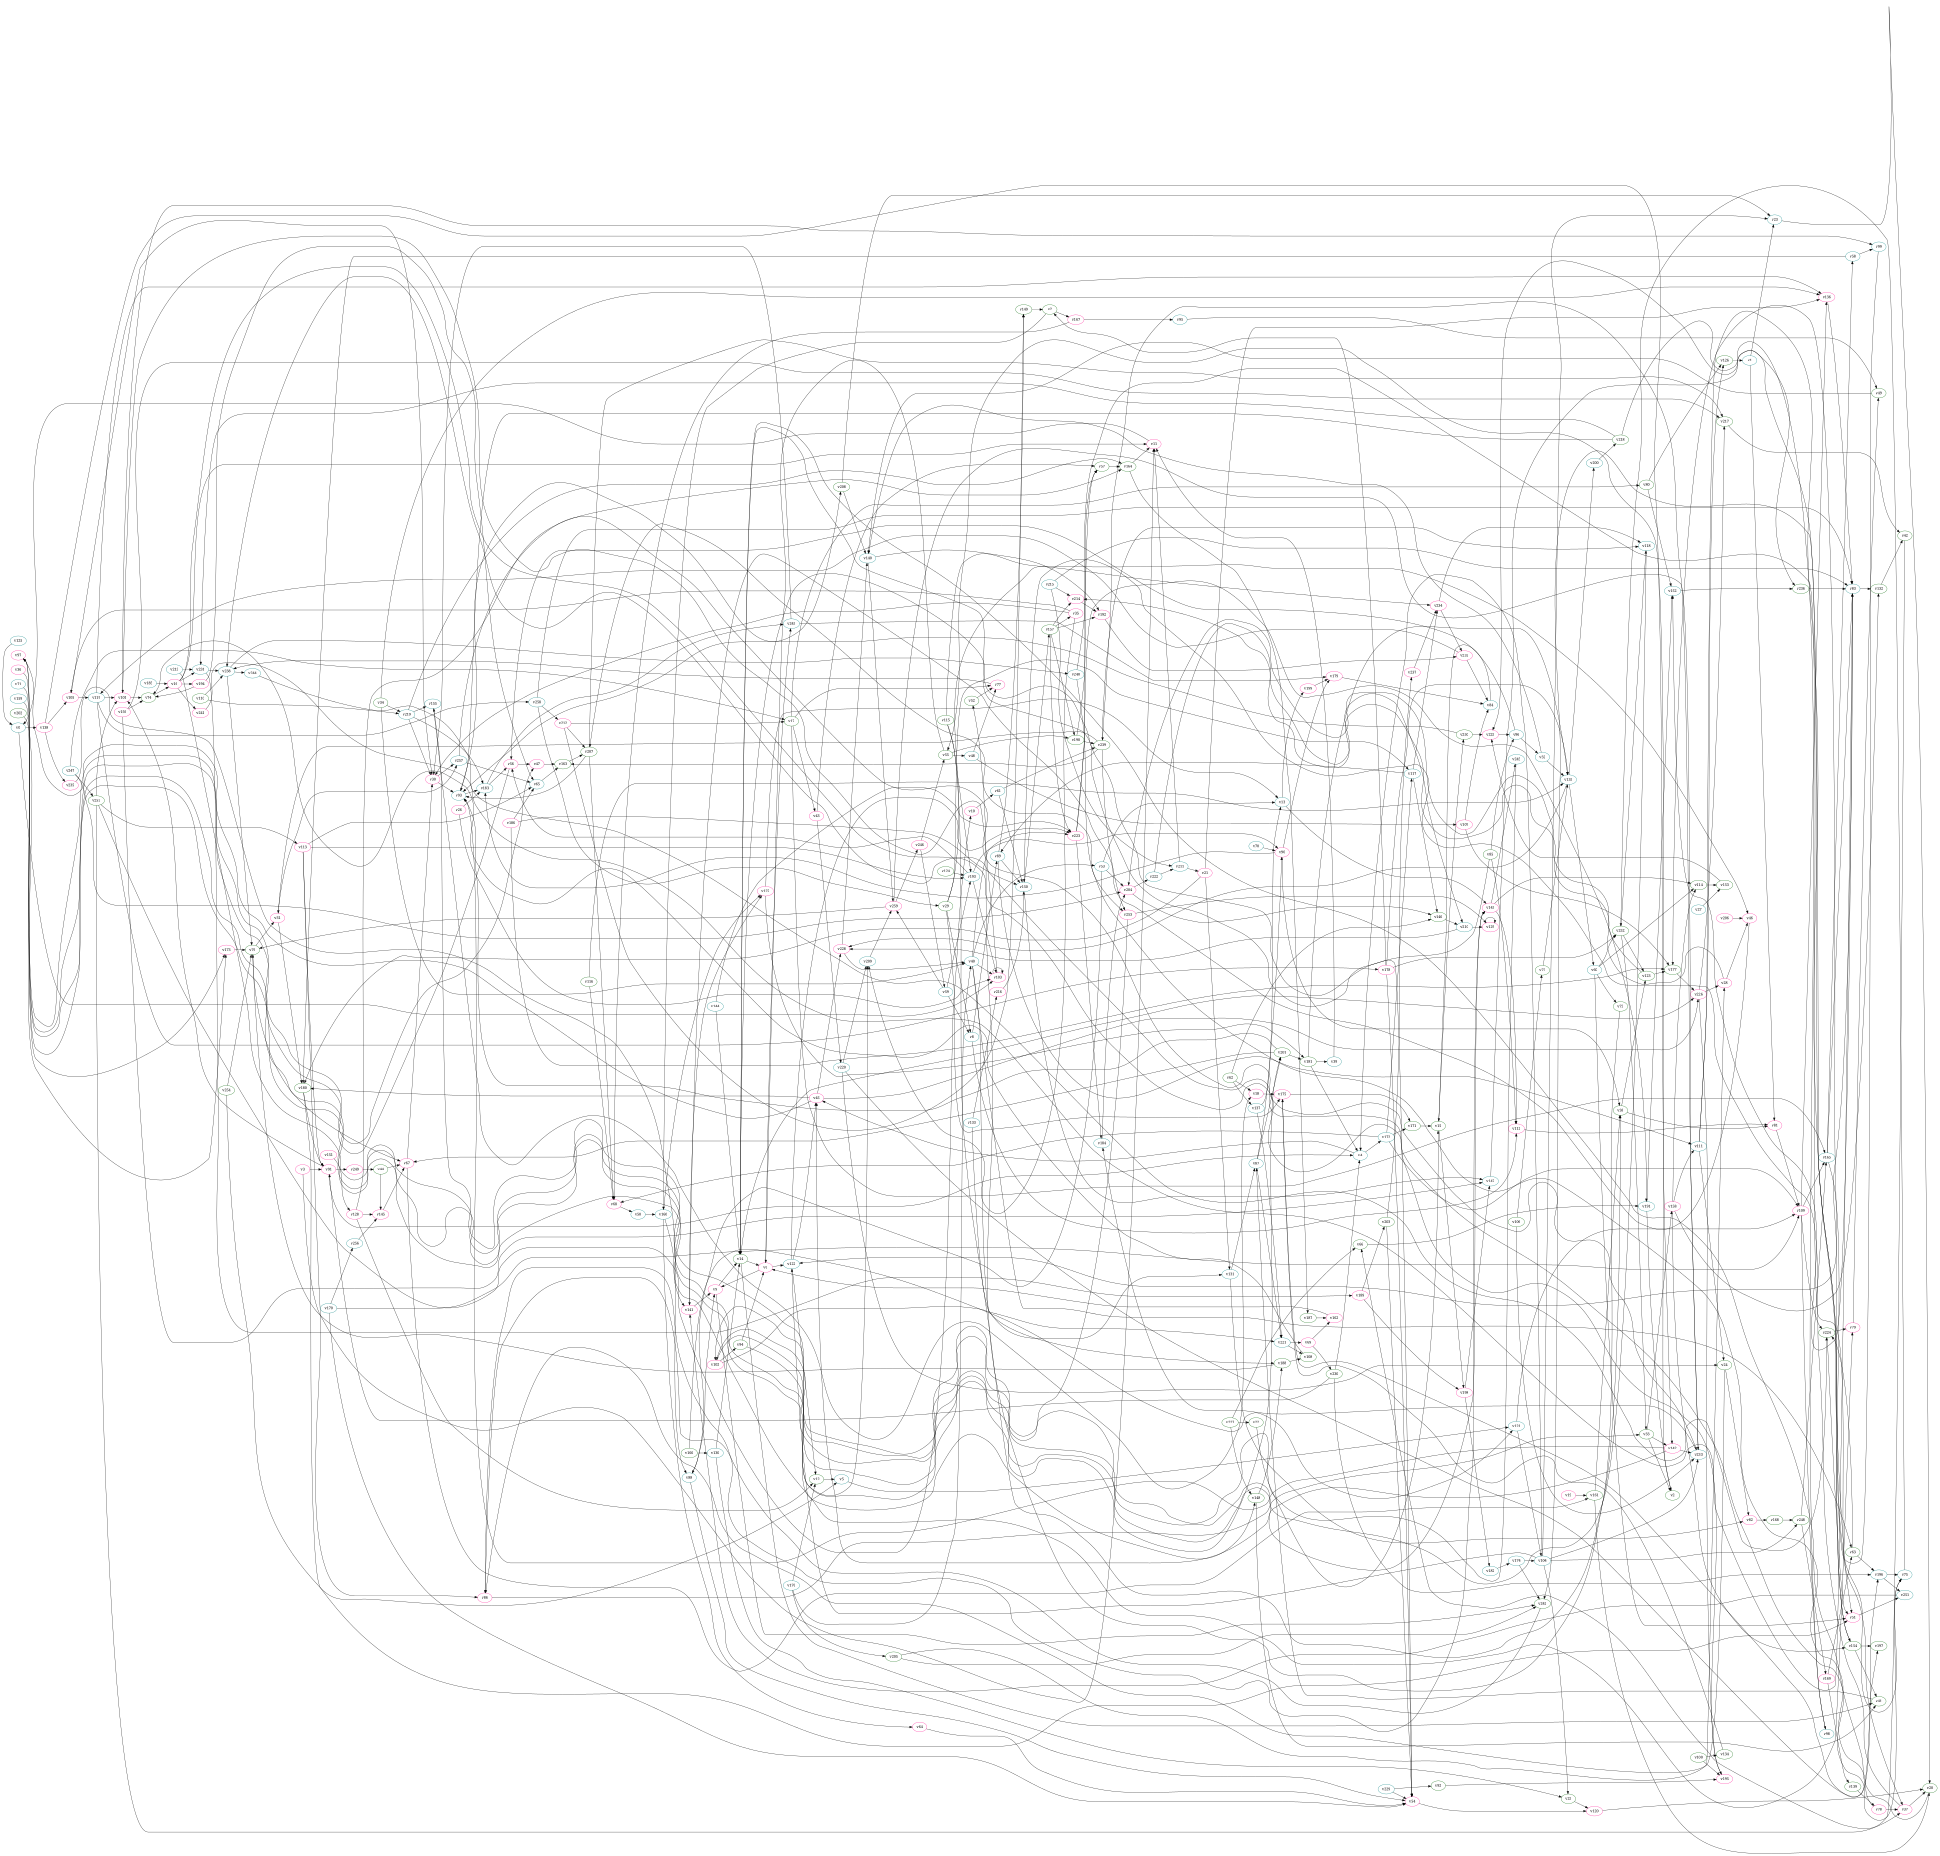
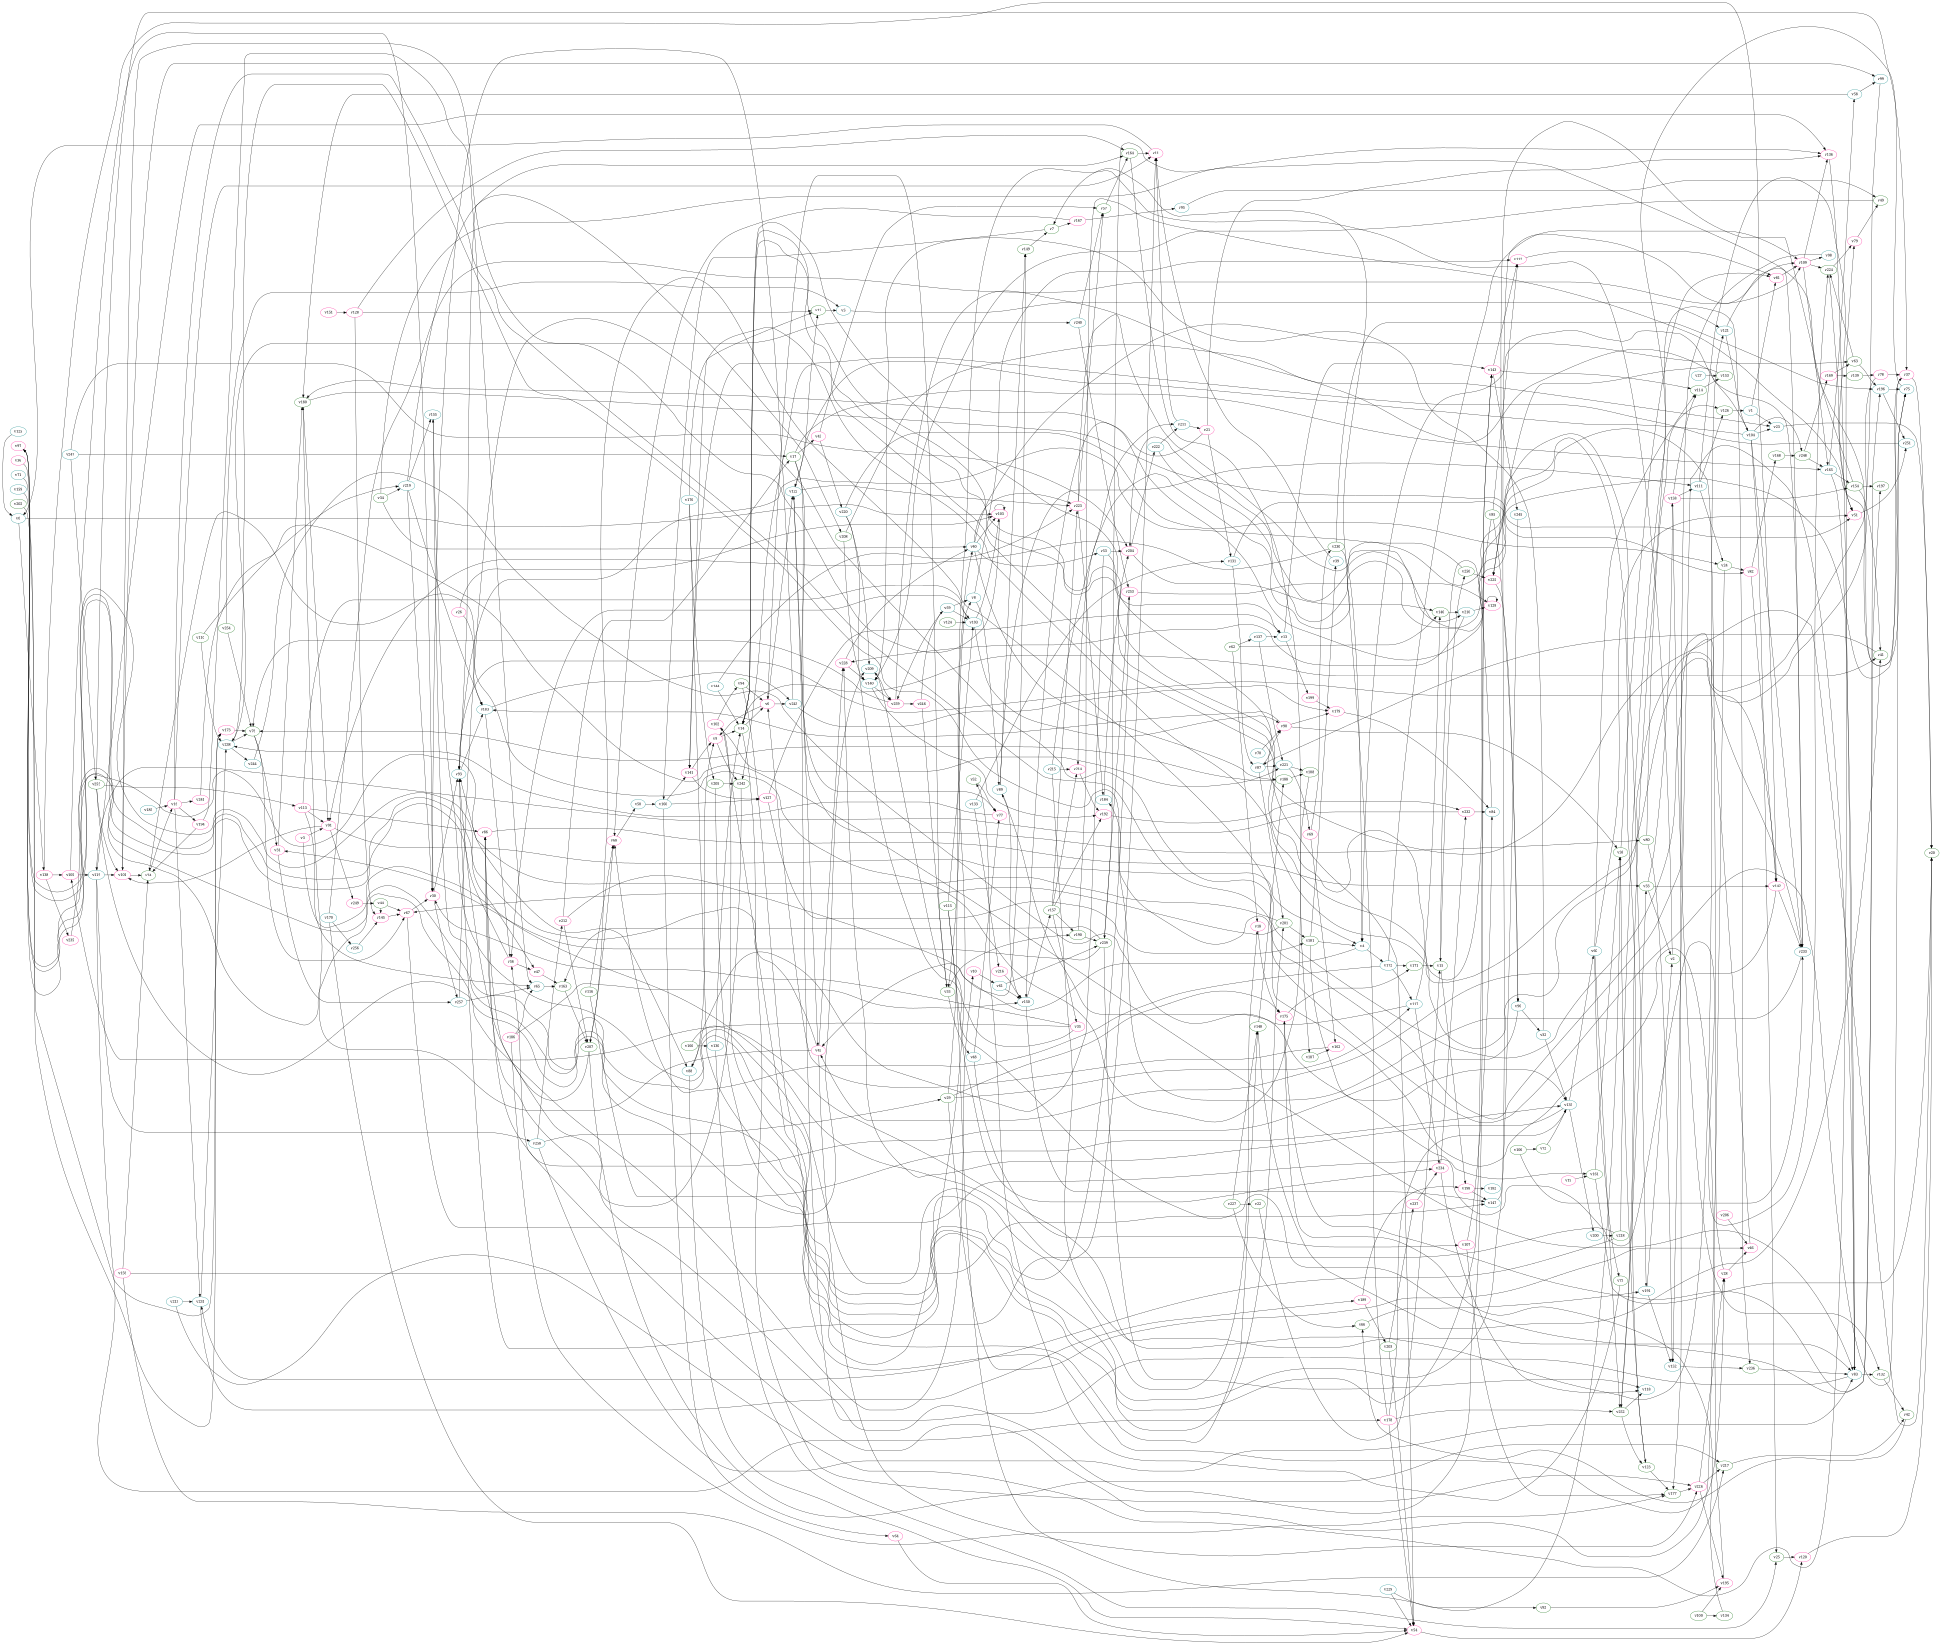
none -> (1766, 758)
(1516, 1561) -> none
(1498, 1582) -> none
